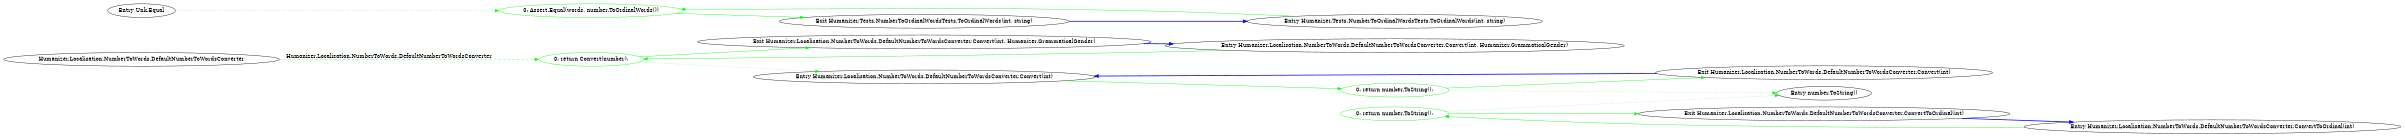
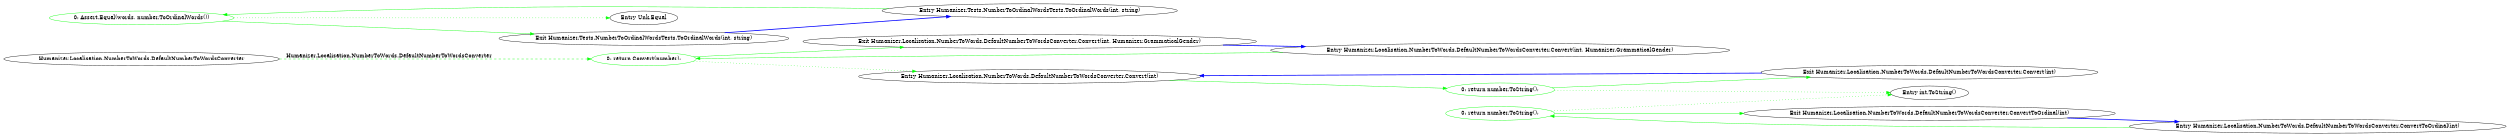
(335, 11) -> (420, 18)
(1824, 93) -> (1929, 93)
